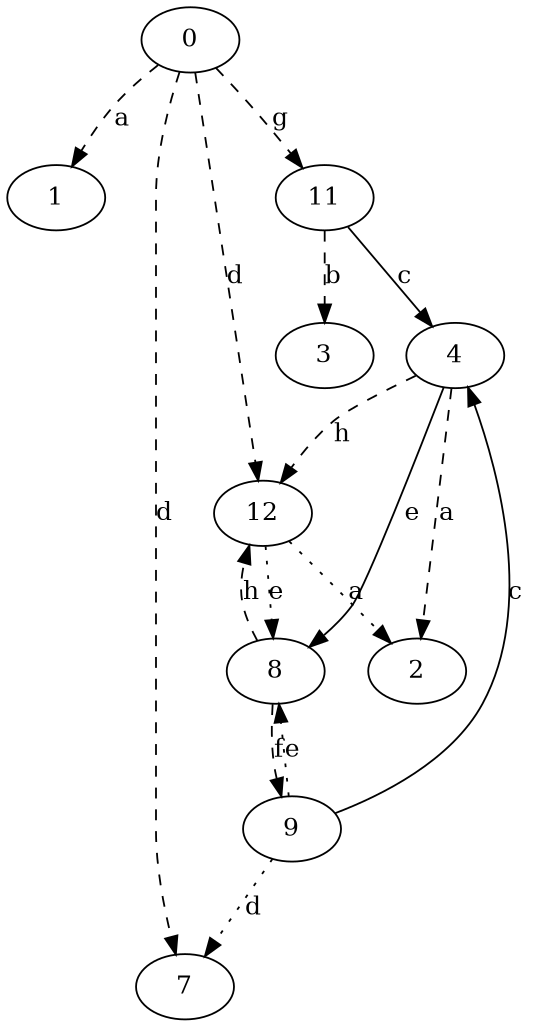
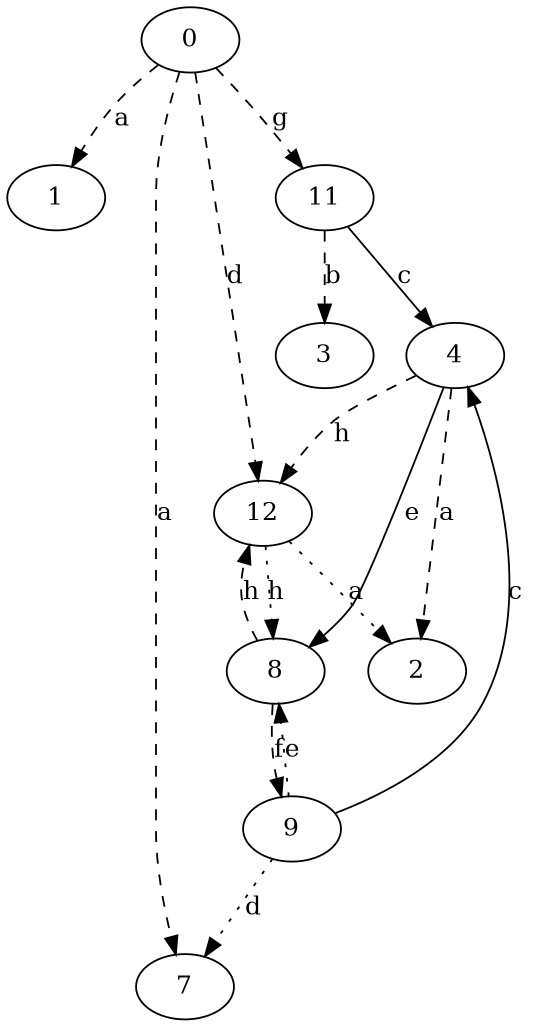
(165, 513) -> (165, 513)
(277, 592) -> (277, 592)
